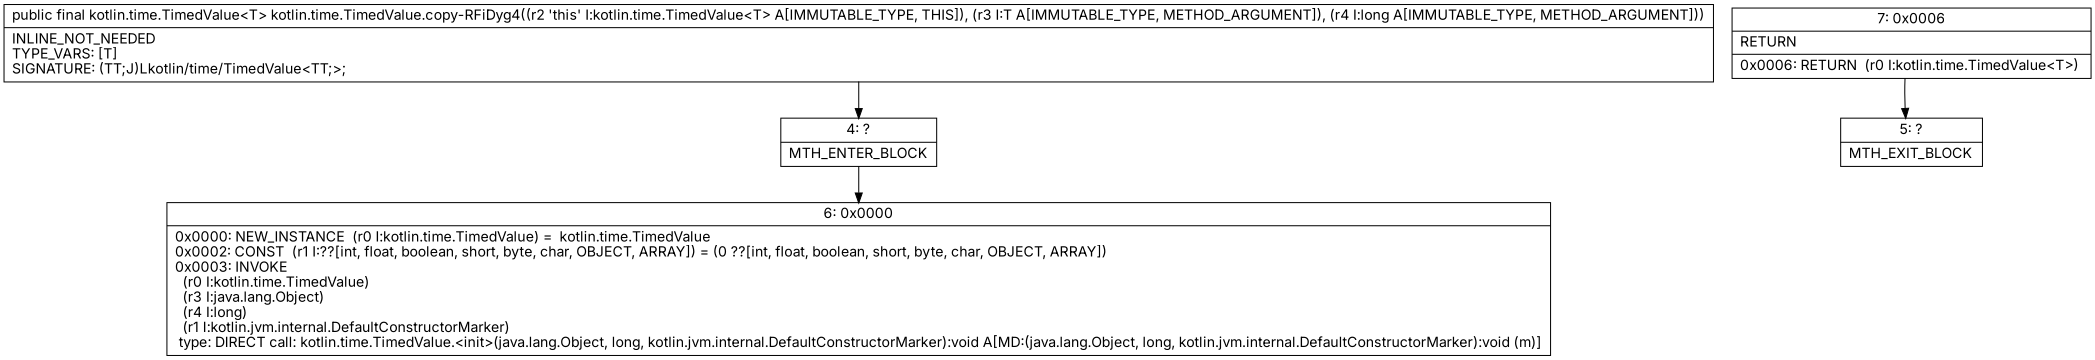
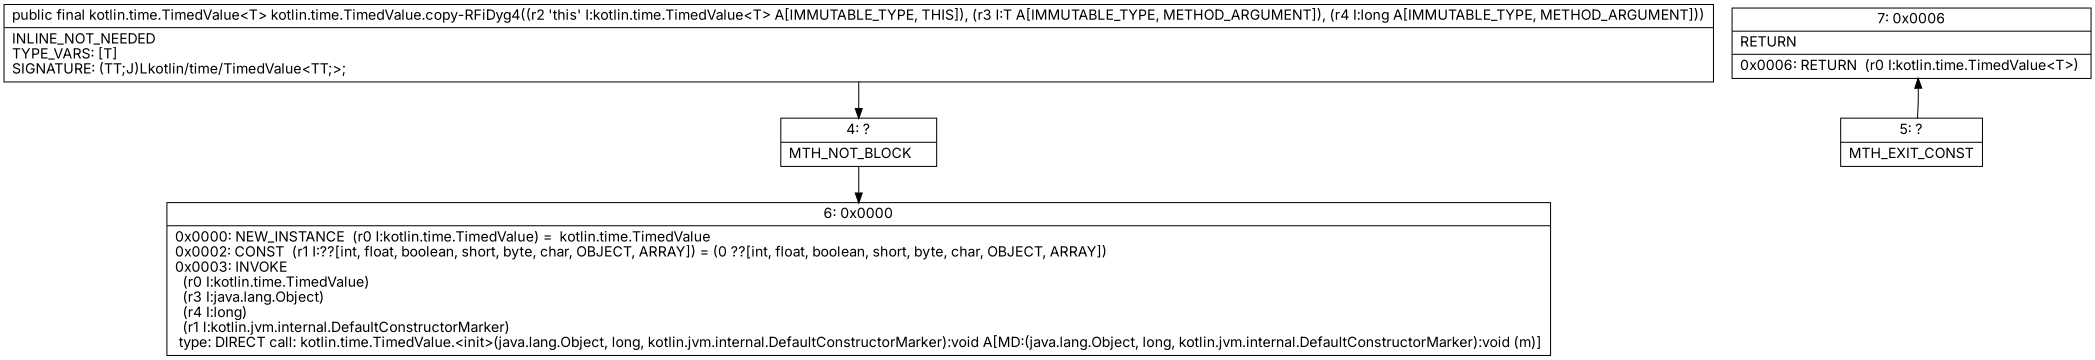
(1905, 93) -> (1918, 103)
(859, 154) -> (851, 154)
(1911, 154) -> (1912, 154)
